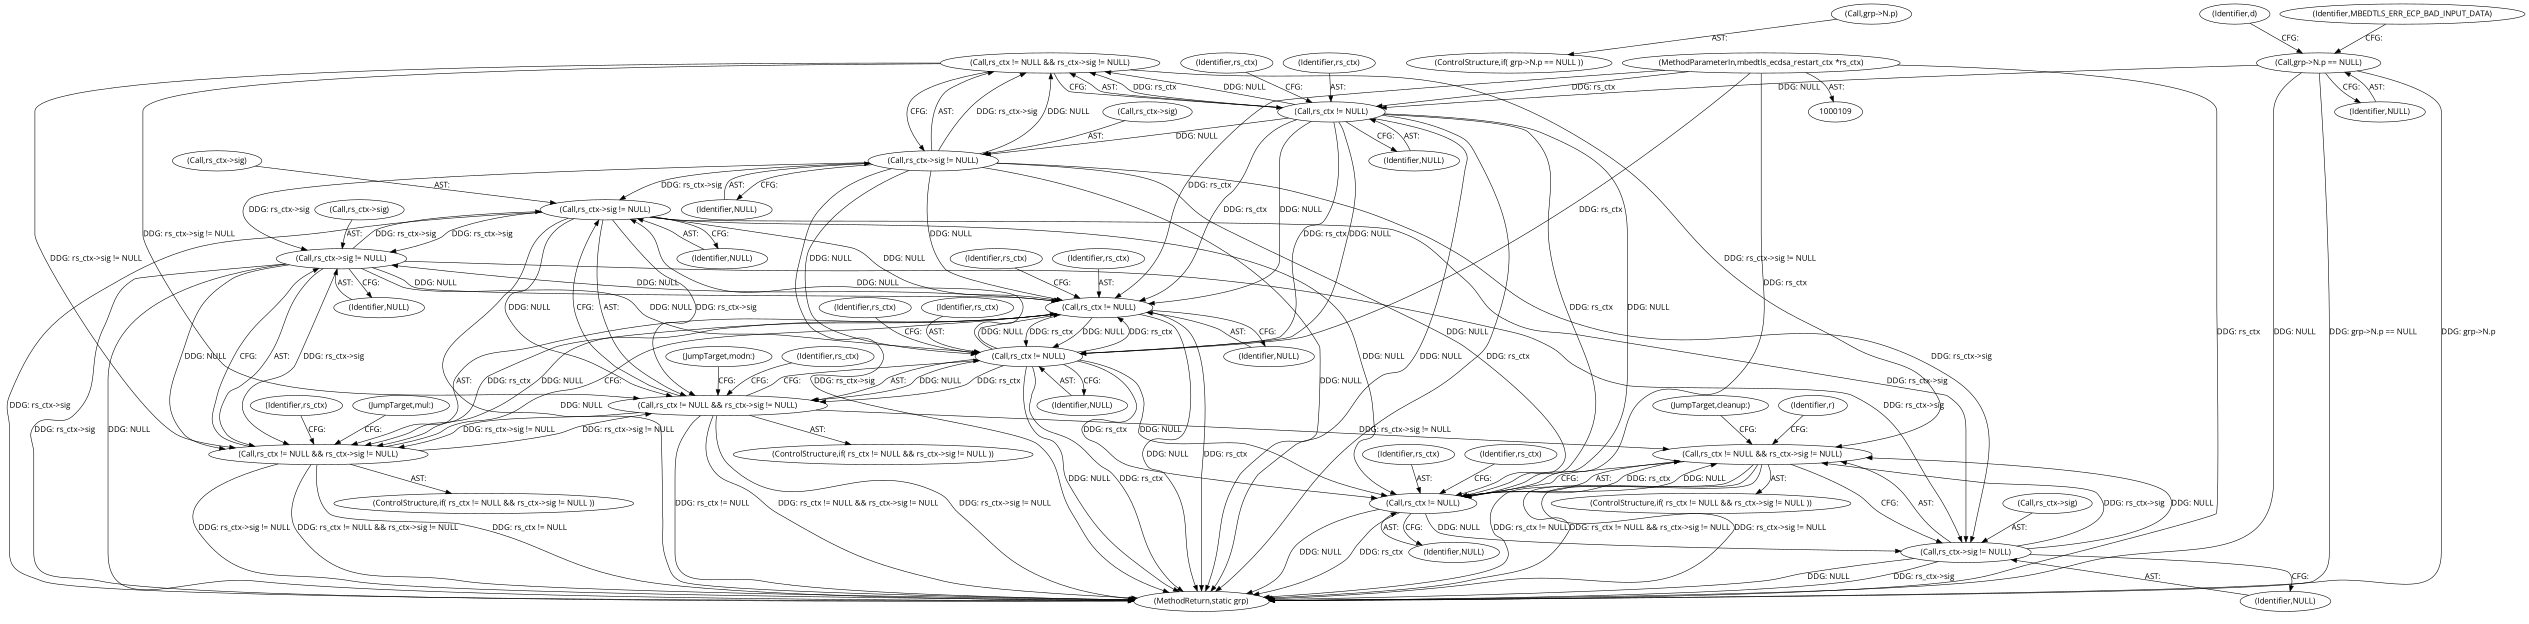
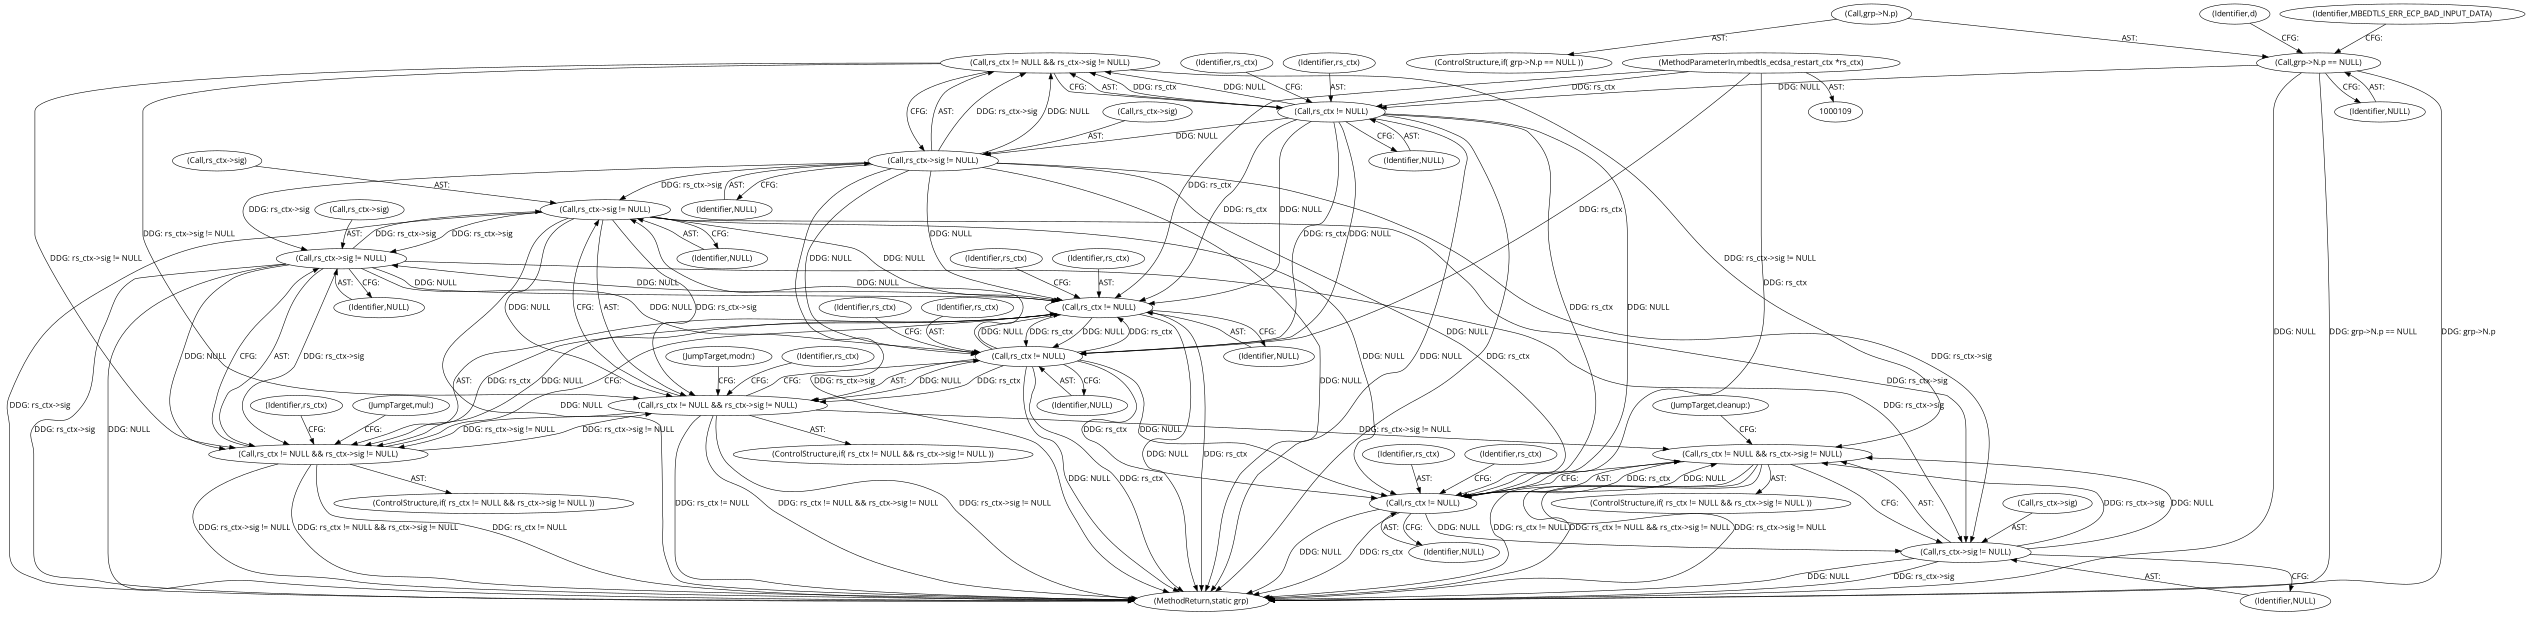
none -> (2085, 37)
(1813, 406) -> none
(2111, 543) -> none
